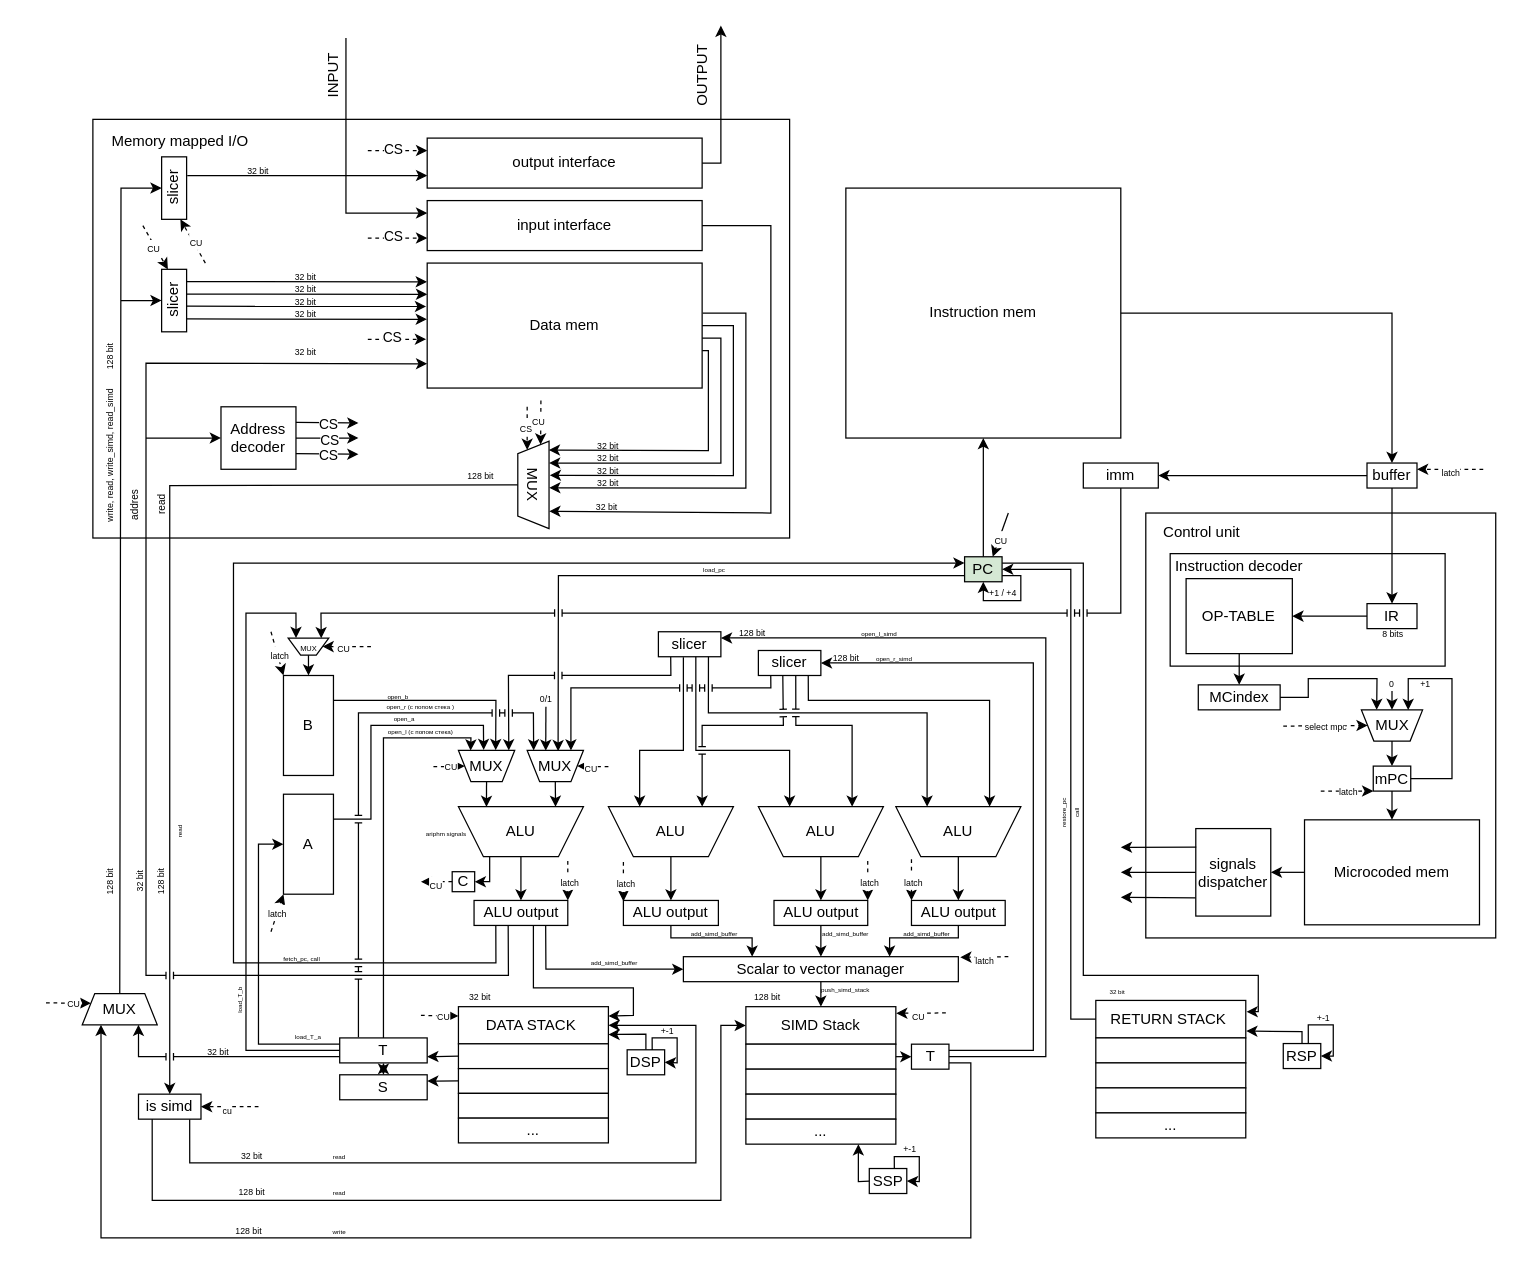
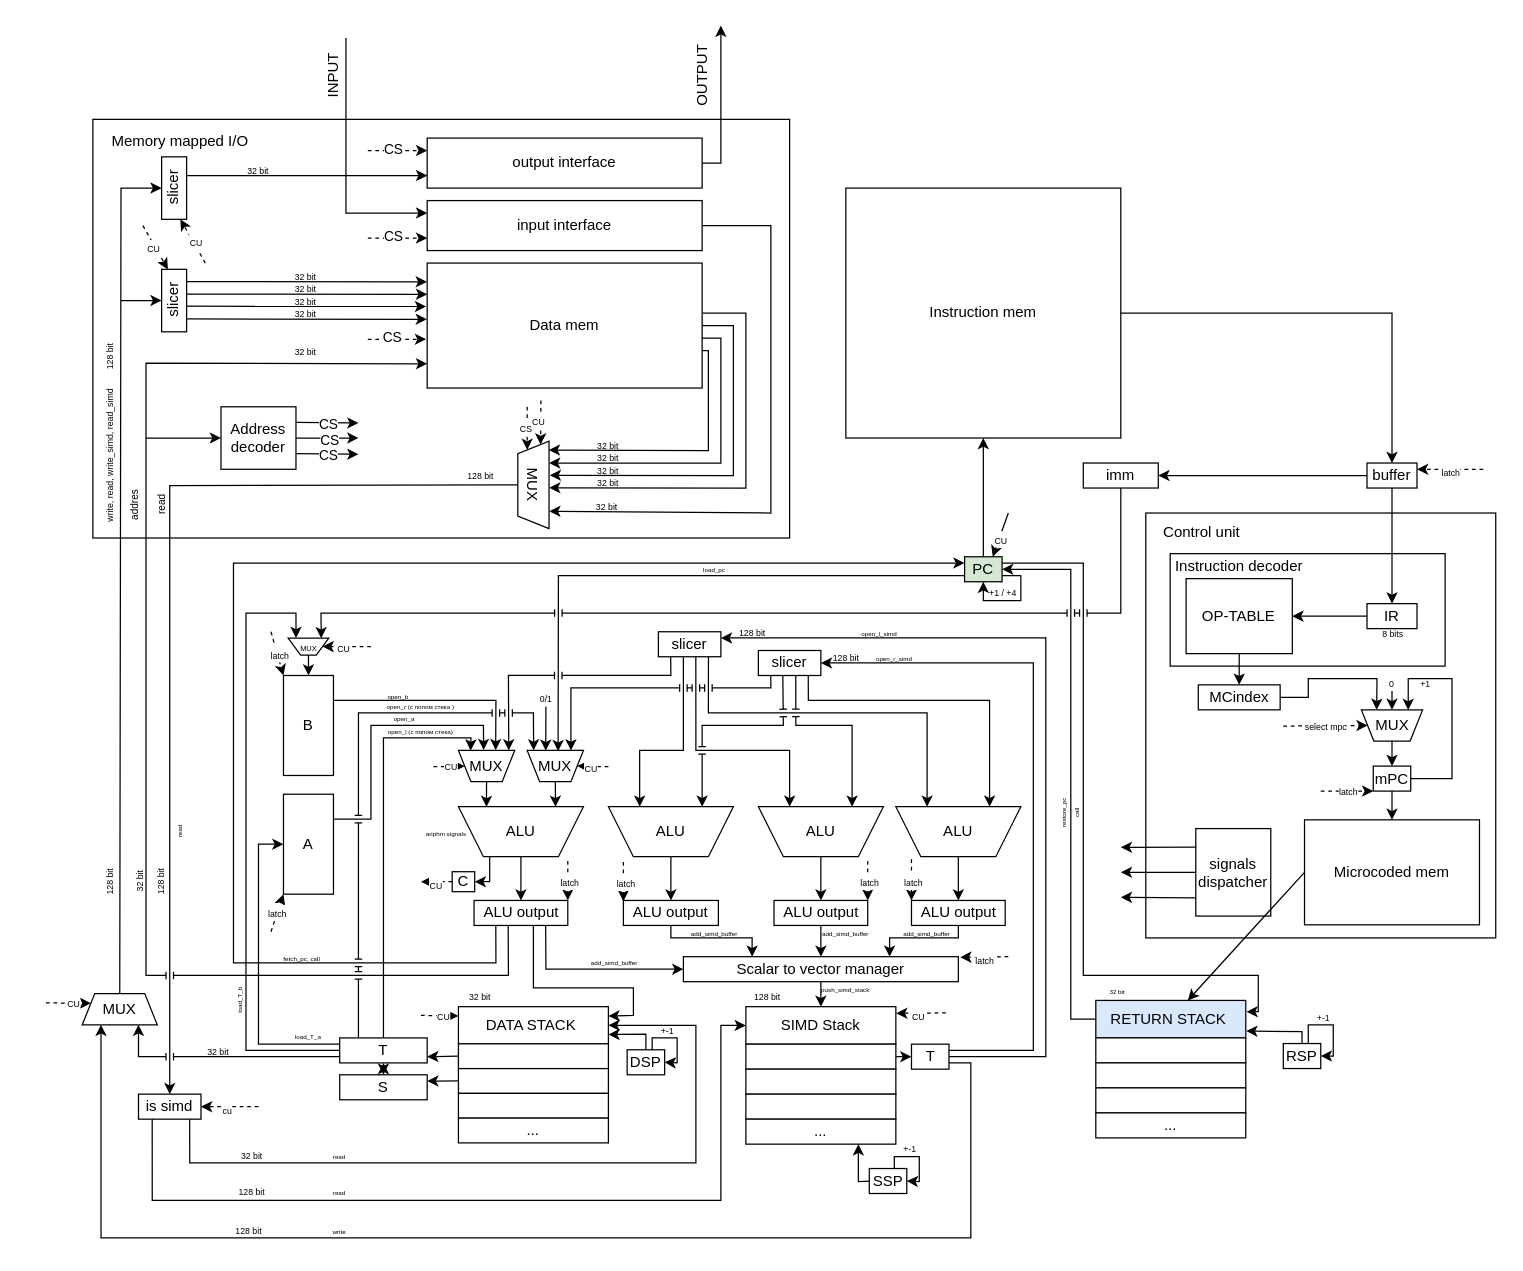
(1292, 873) -> (1249, 933)
(1171, 1019) -> (1171, 1019)
